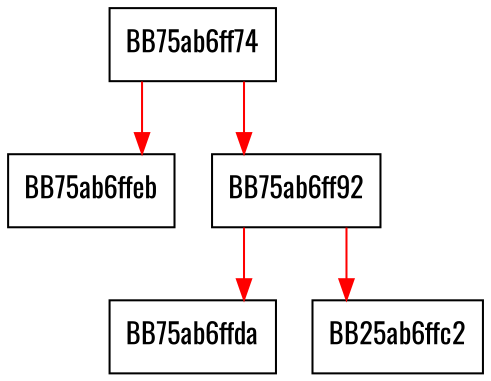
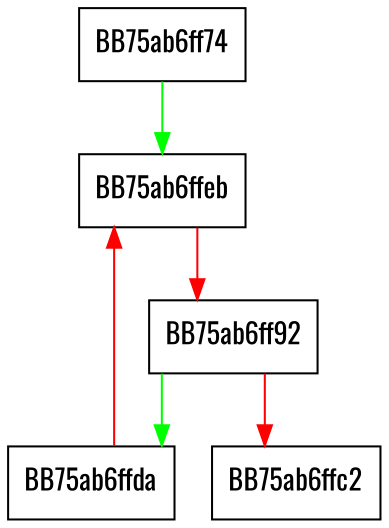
(142, 107) -> (162, 107)
(244, 107) -> (197, 253)
(244, 253) -> (162, 399)
(398, 337) -> (296, 483)
none -> (114, 347)
